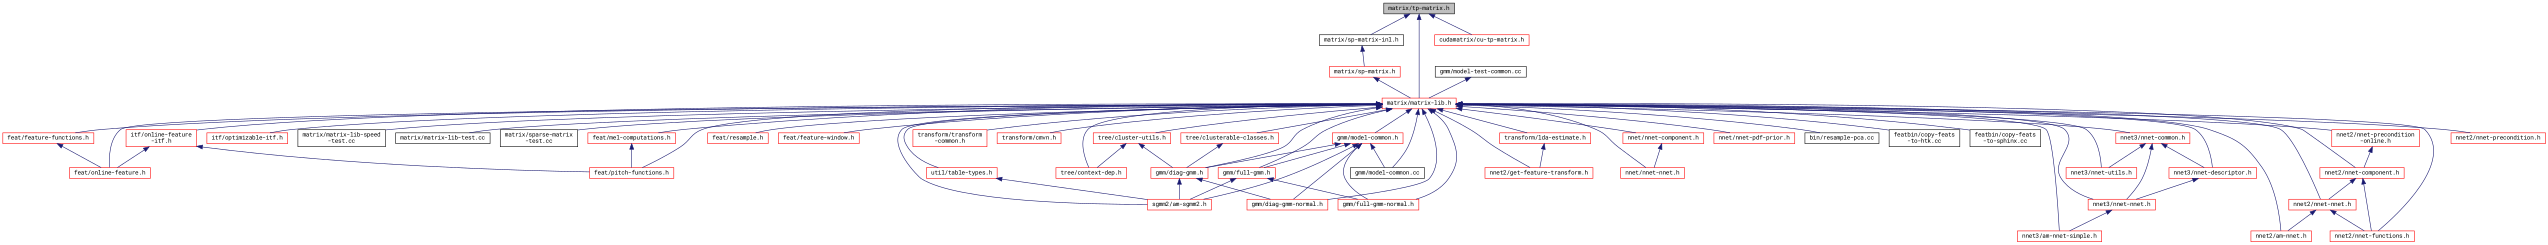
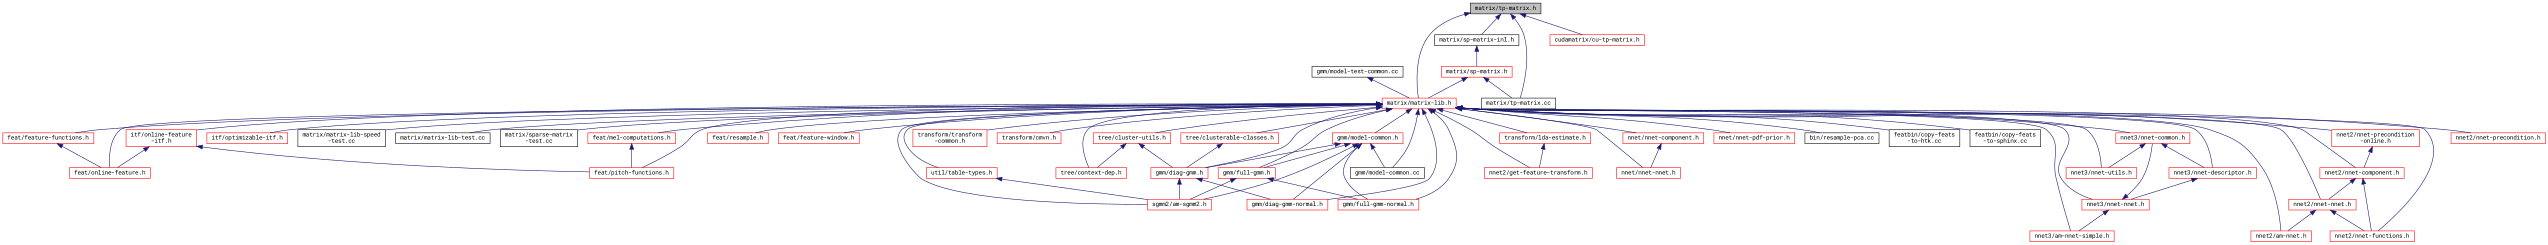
none -> (1519, 103)
(2143, 176) -> (2145, 173)
